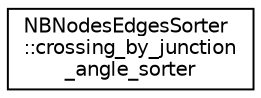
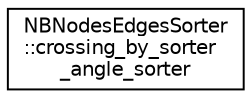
(131, 49) -> (126, 49)
